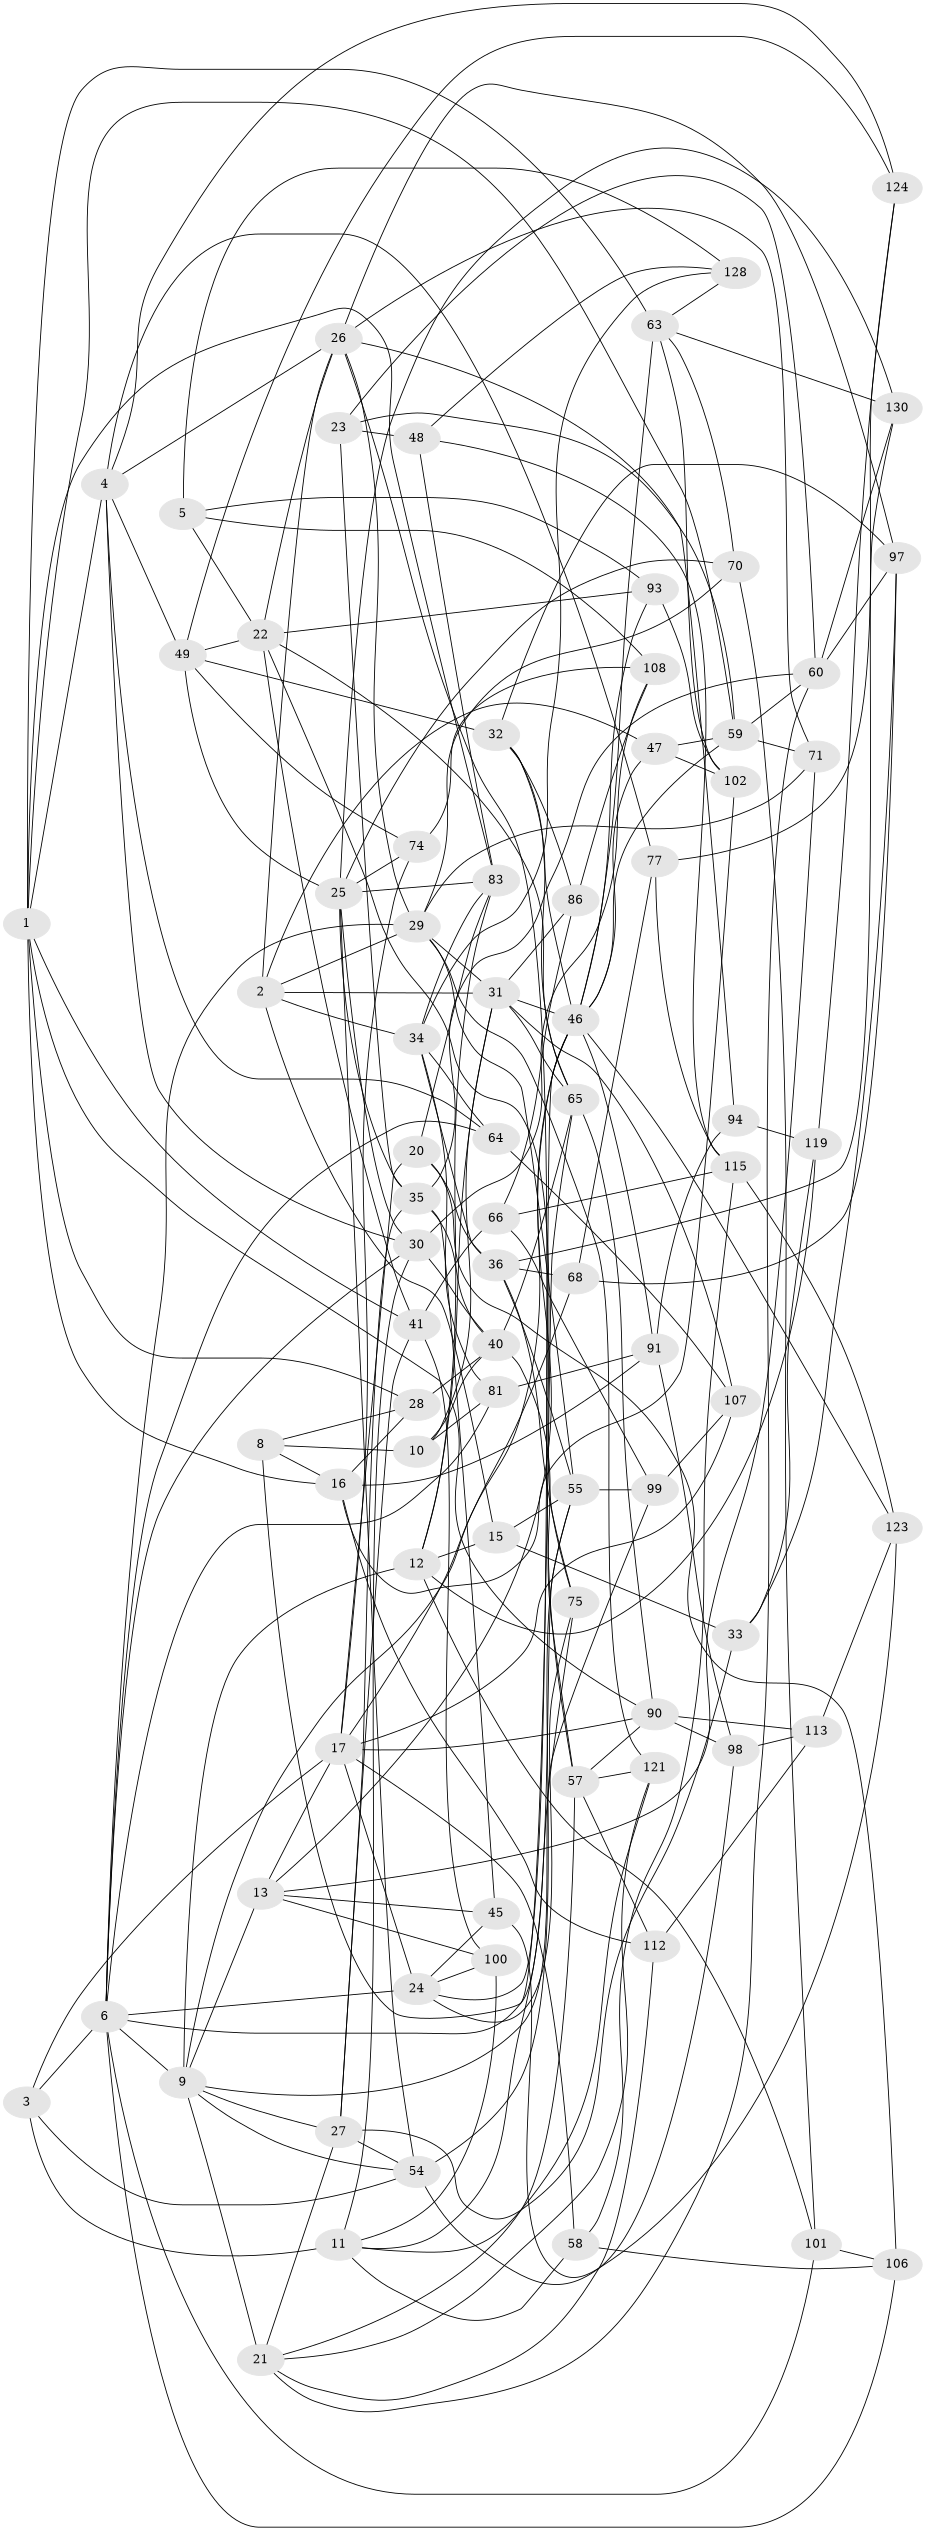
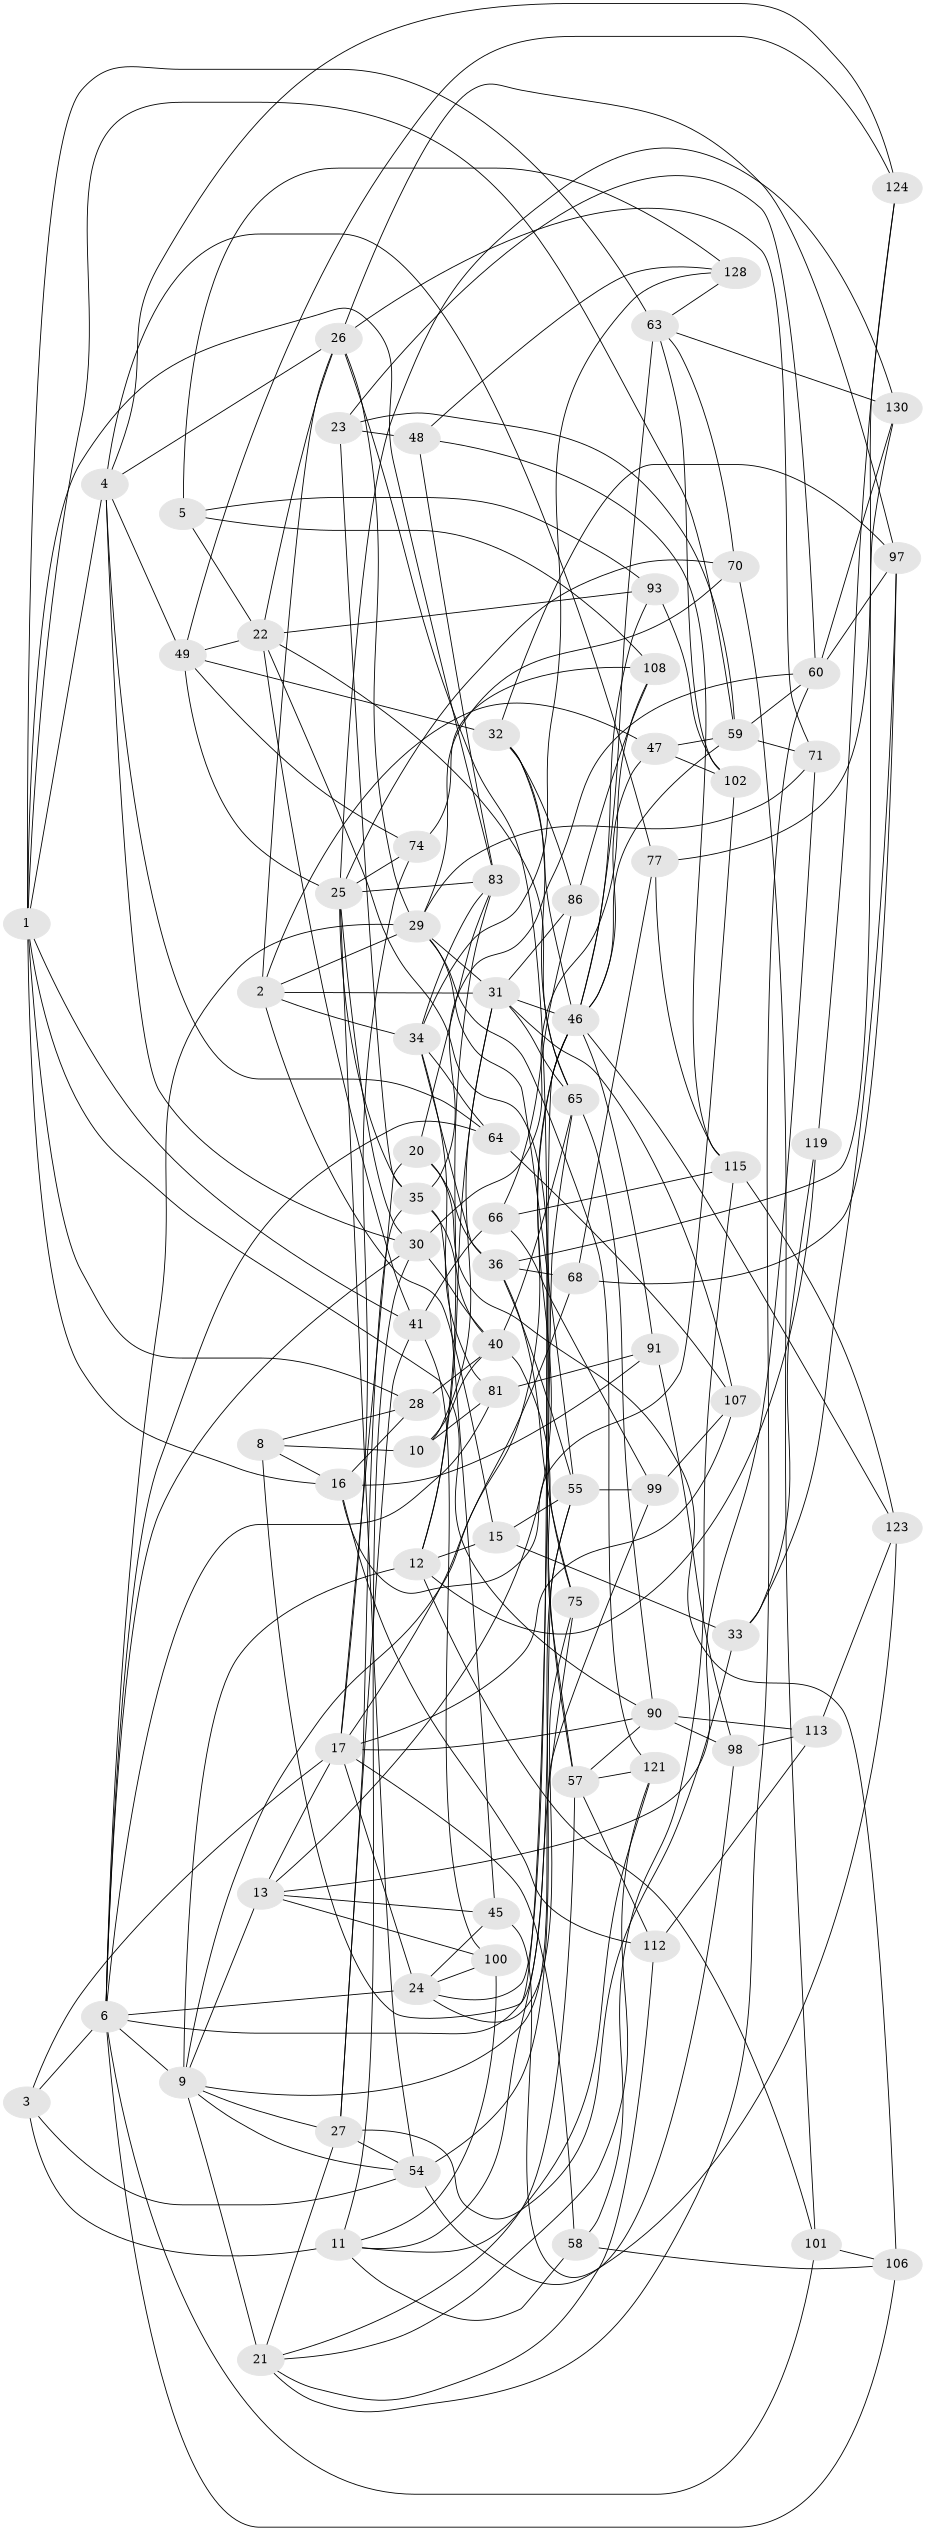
(736, 1121) -> none
